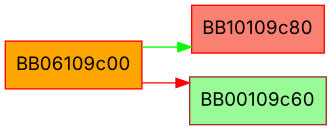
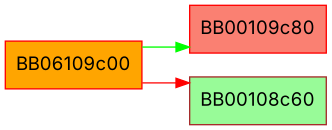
(258, 29) -> (258, 29)
(258, 101) -> (258, 101)
